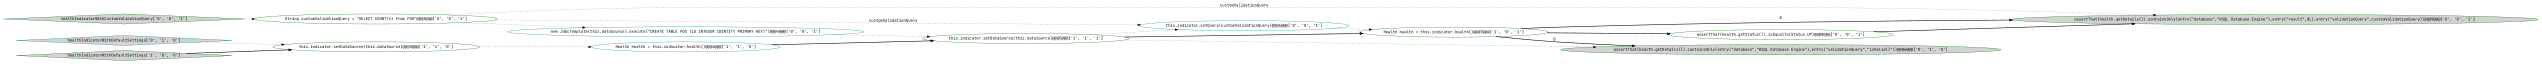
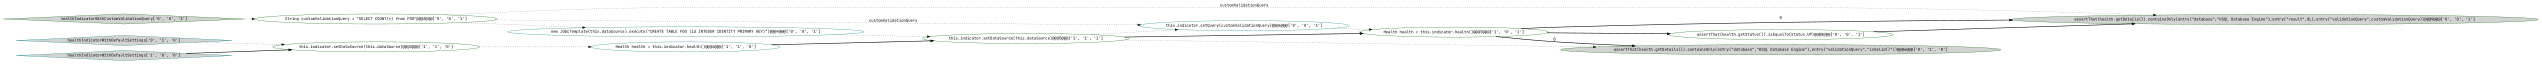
(124, 56) -> (124, 56)
